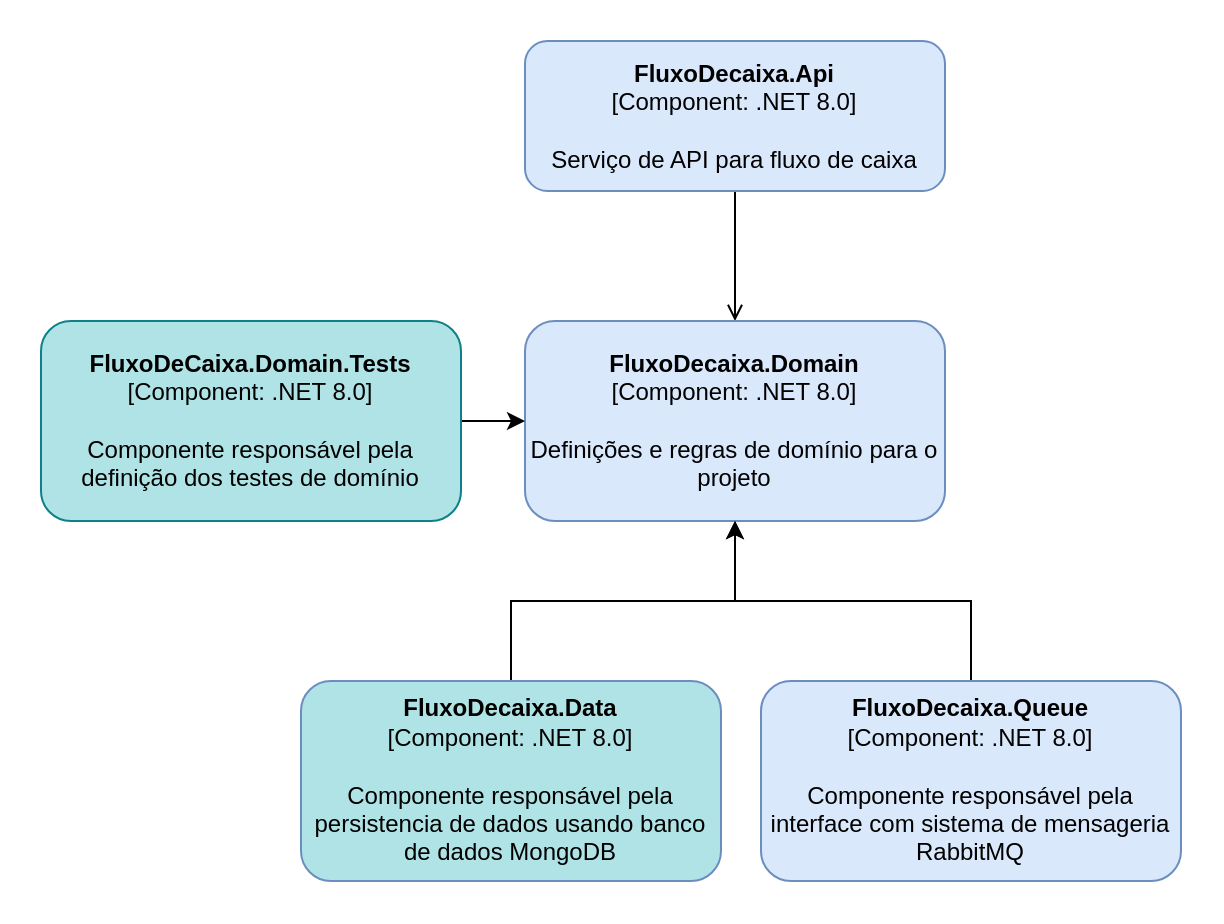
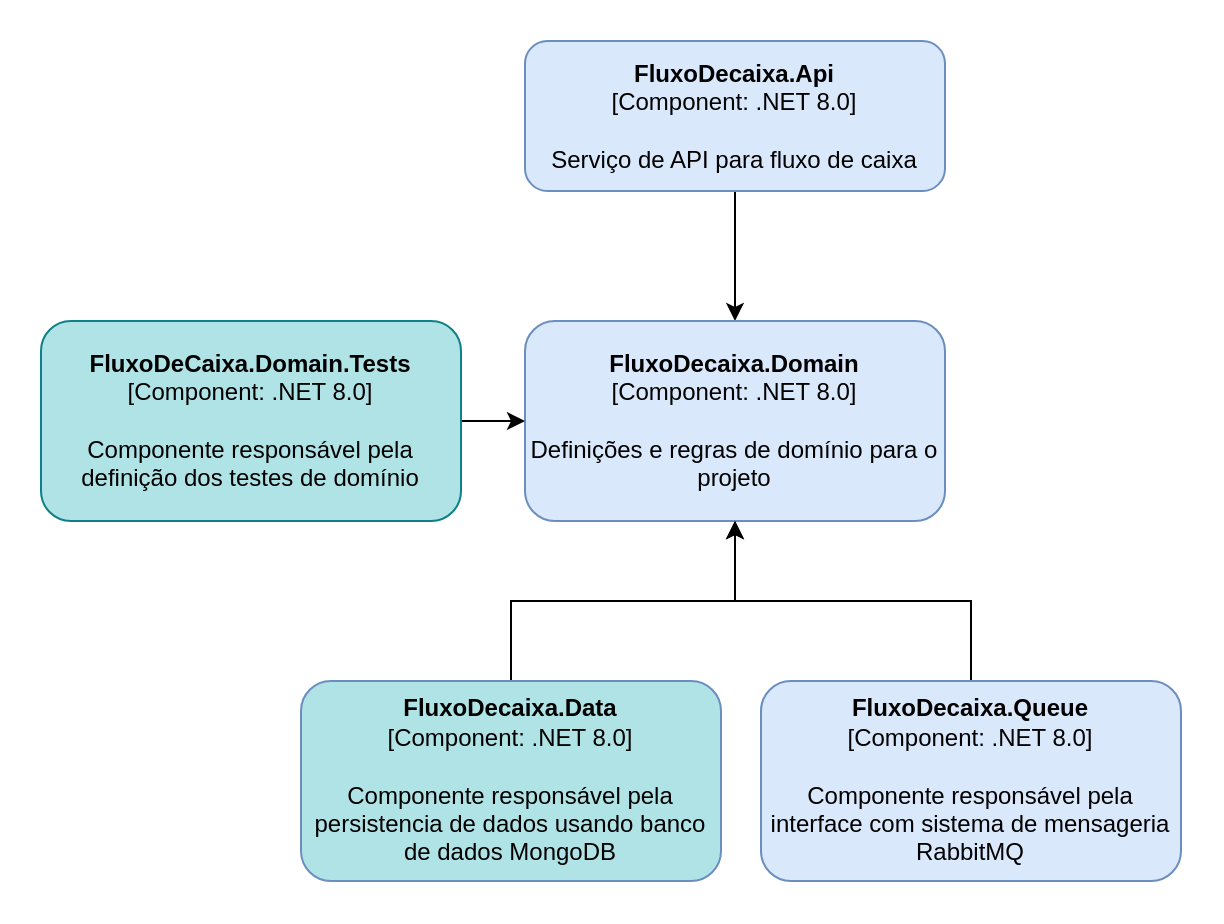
(735, 308) -> (735, 306)
